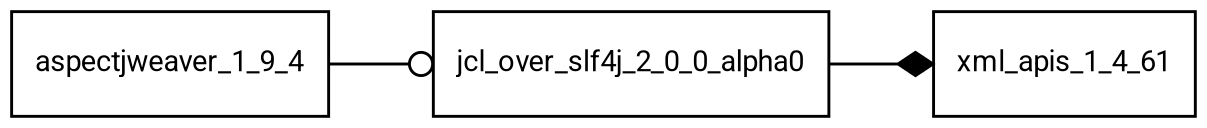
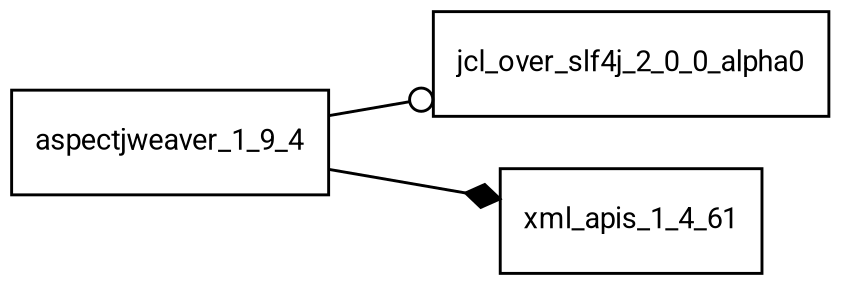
(863, 64) -> (398, 181)
